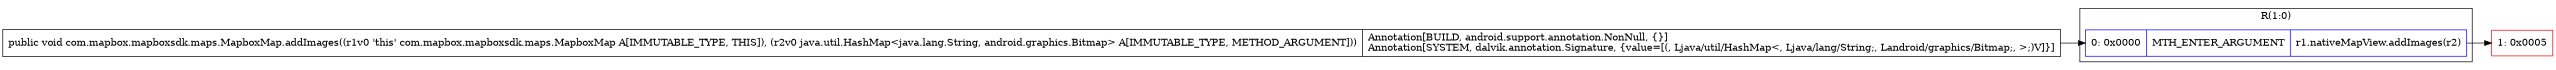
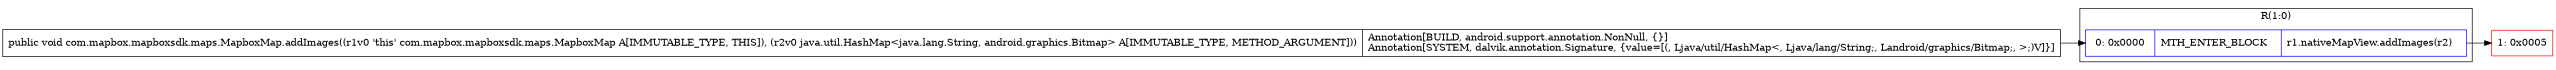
(2218, 43) -> (2214, 43)
